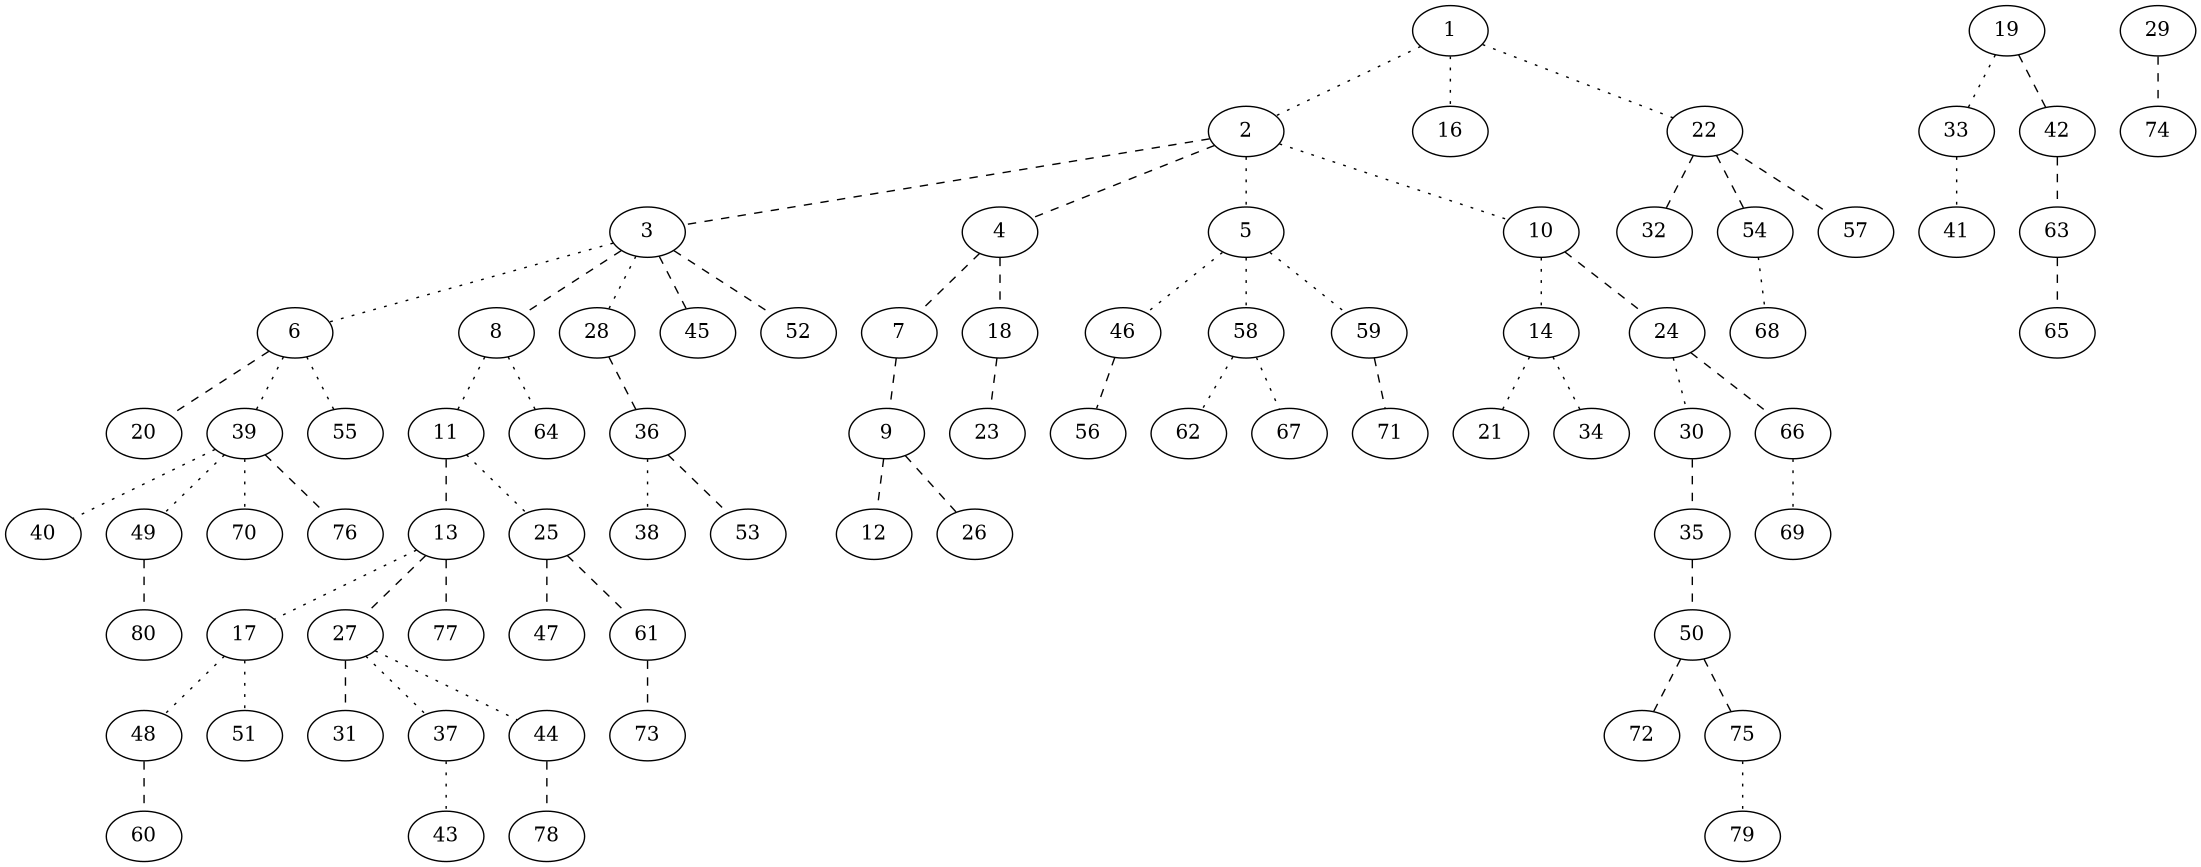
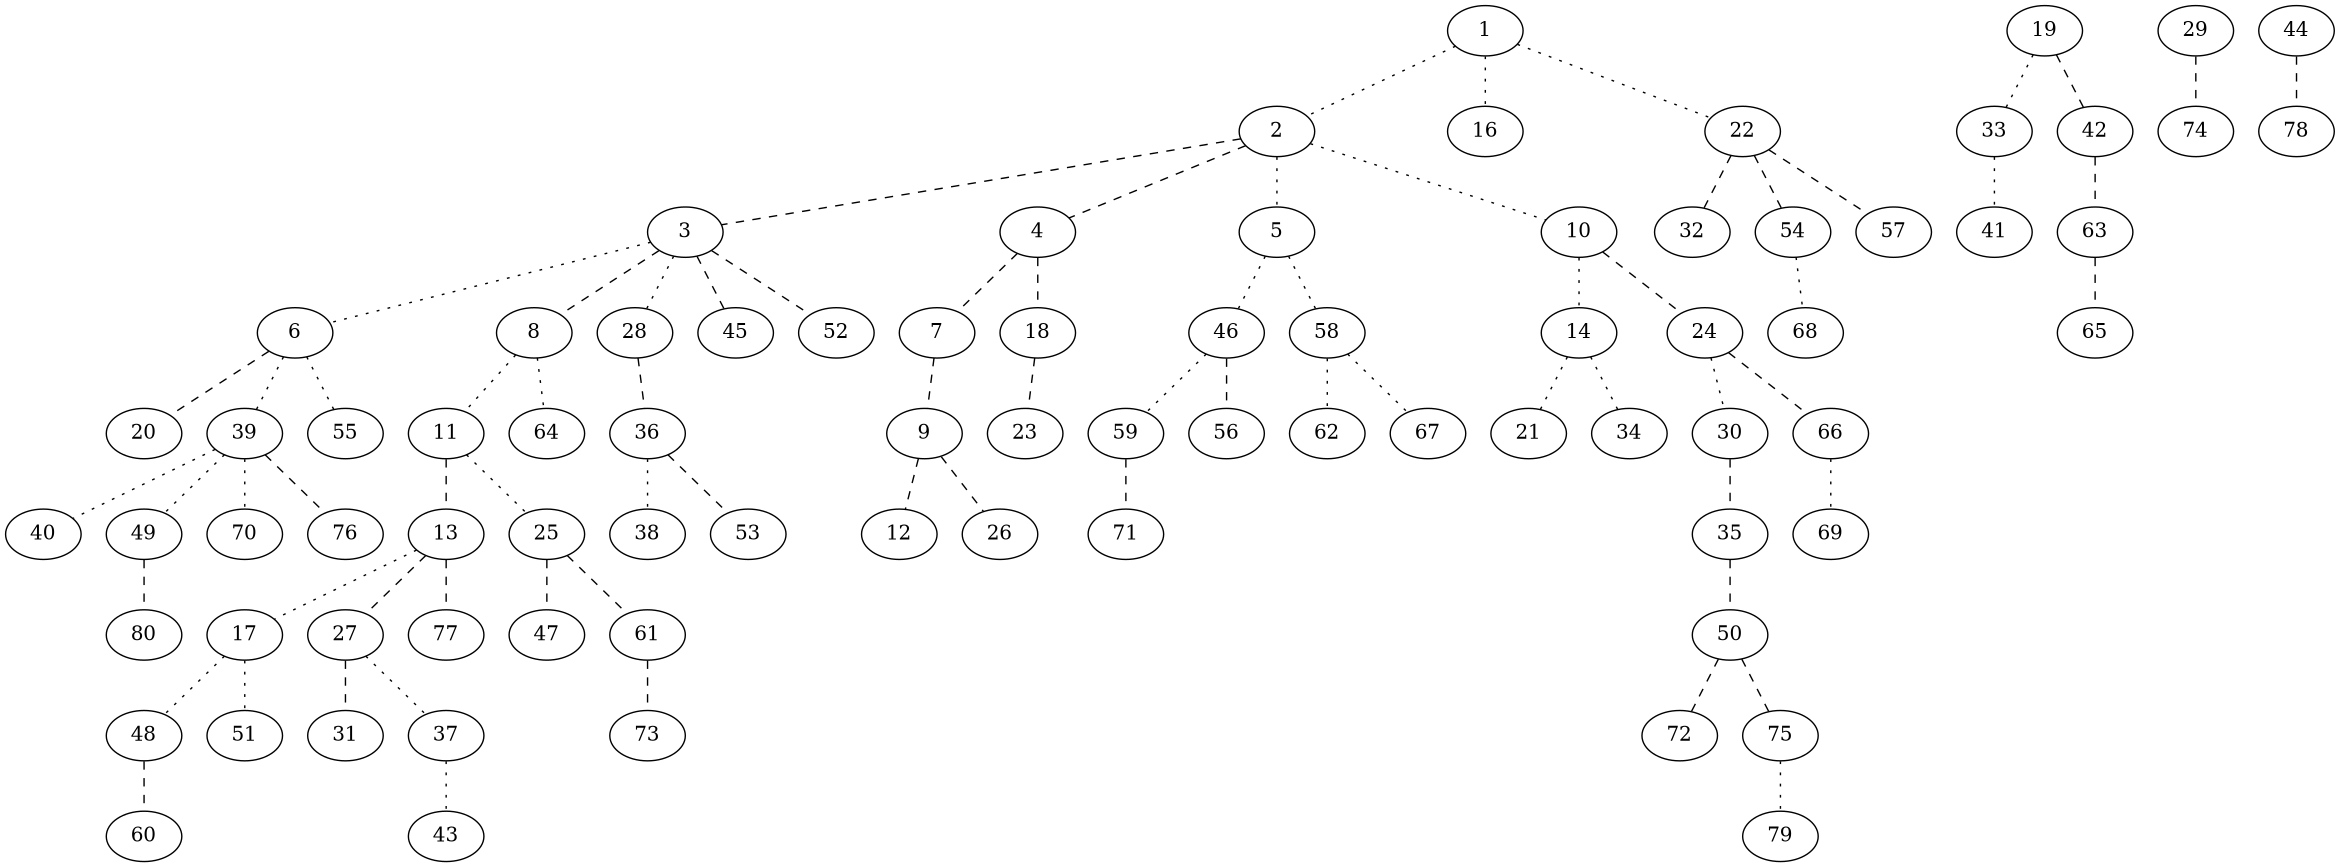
(1308, 283) -> (1176, 383)
(446, 685) -> none
